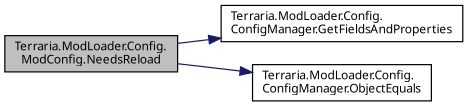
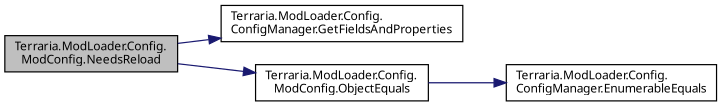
(342, 83) -> (342, 83)
none -> (611, 83)
